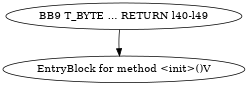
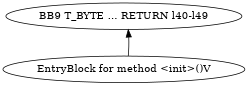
(119, 39) -> (129, 47)
